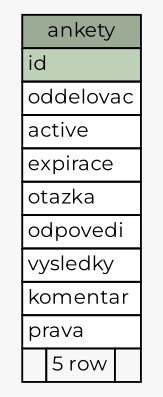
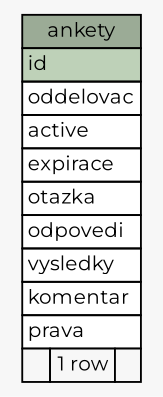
(81, 364) -> (83, 364)
